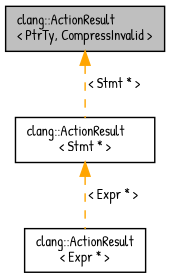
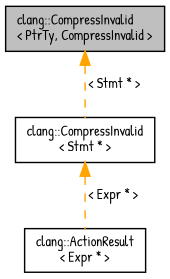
(85, 29) -> (85, 29)
(85, 140) -> (85, 140)
